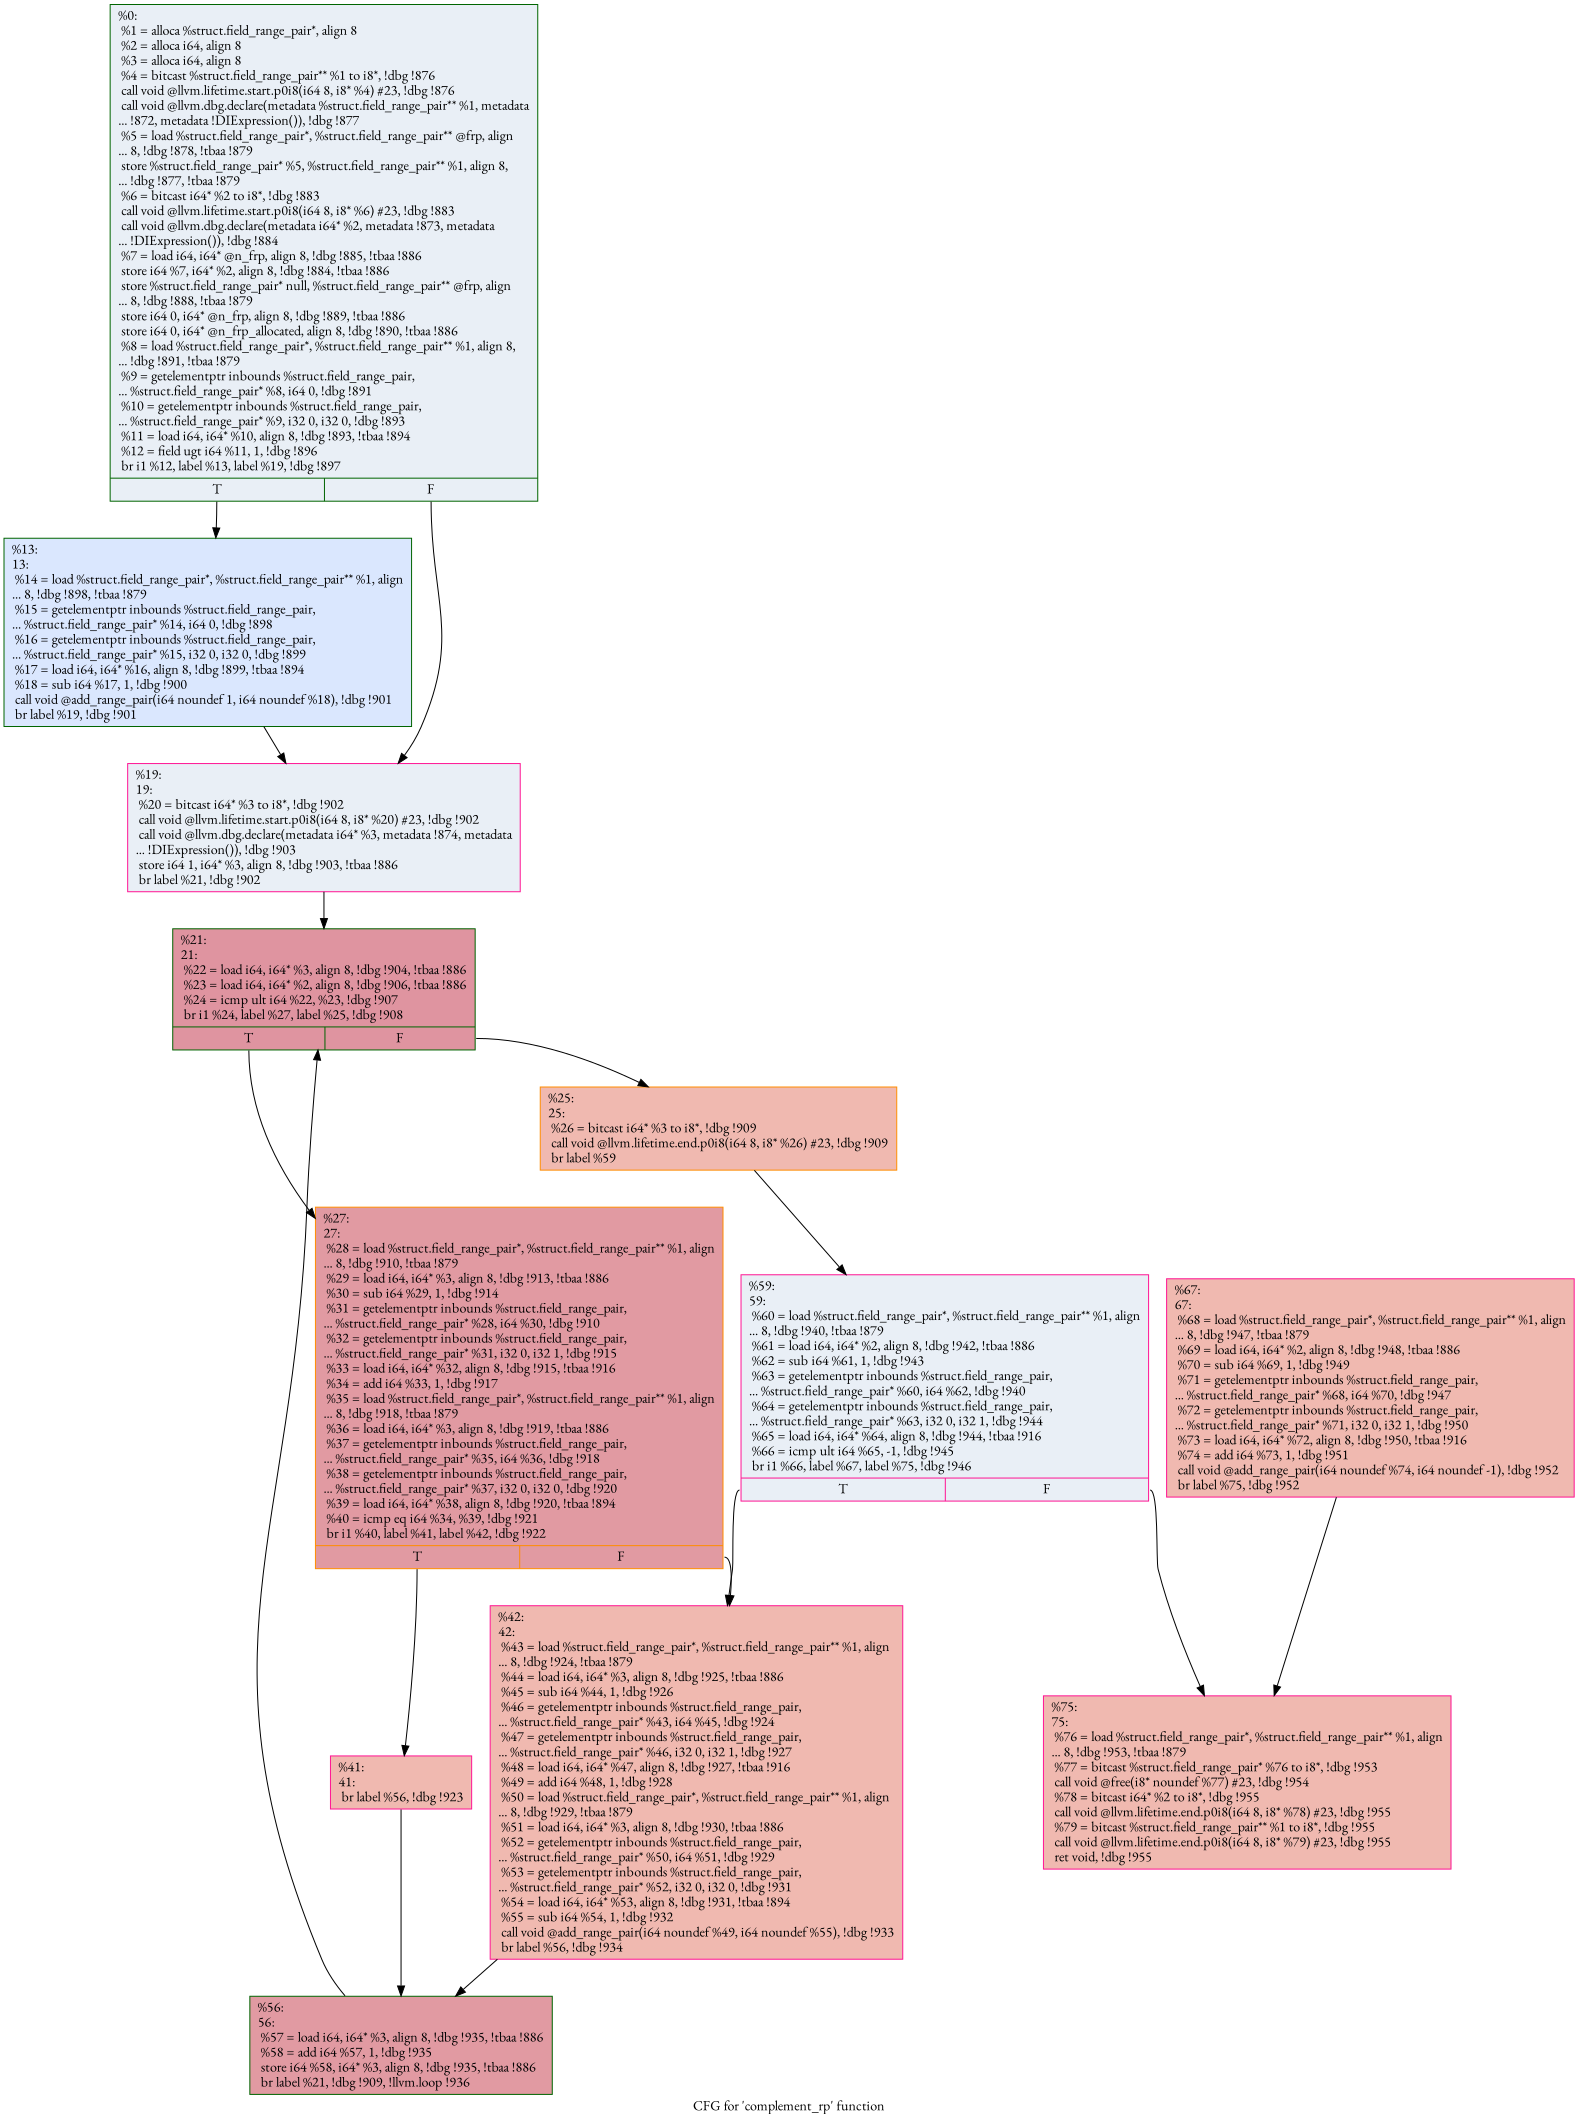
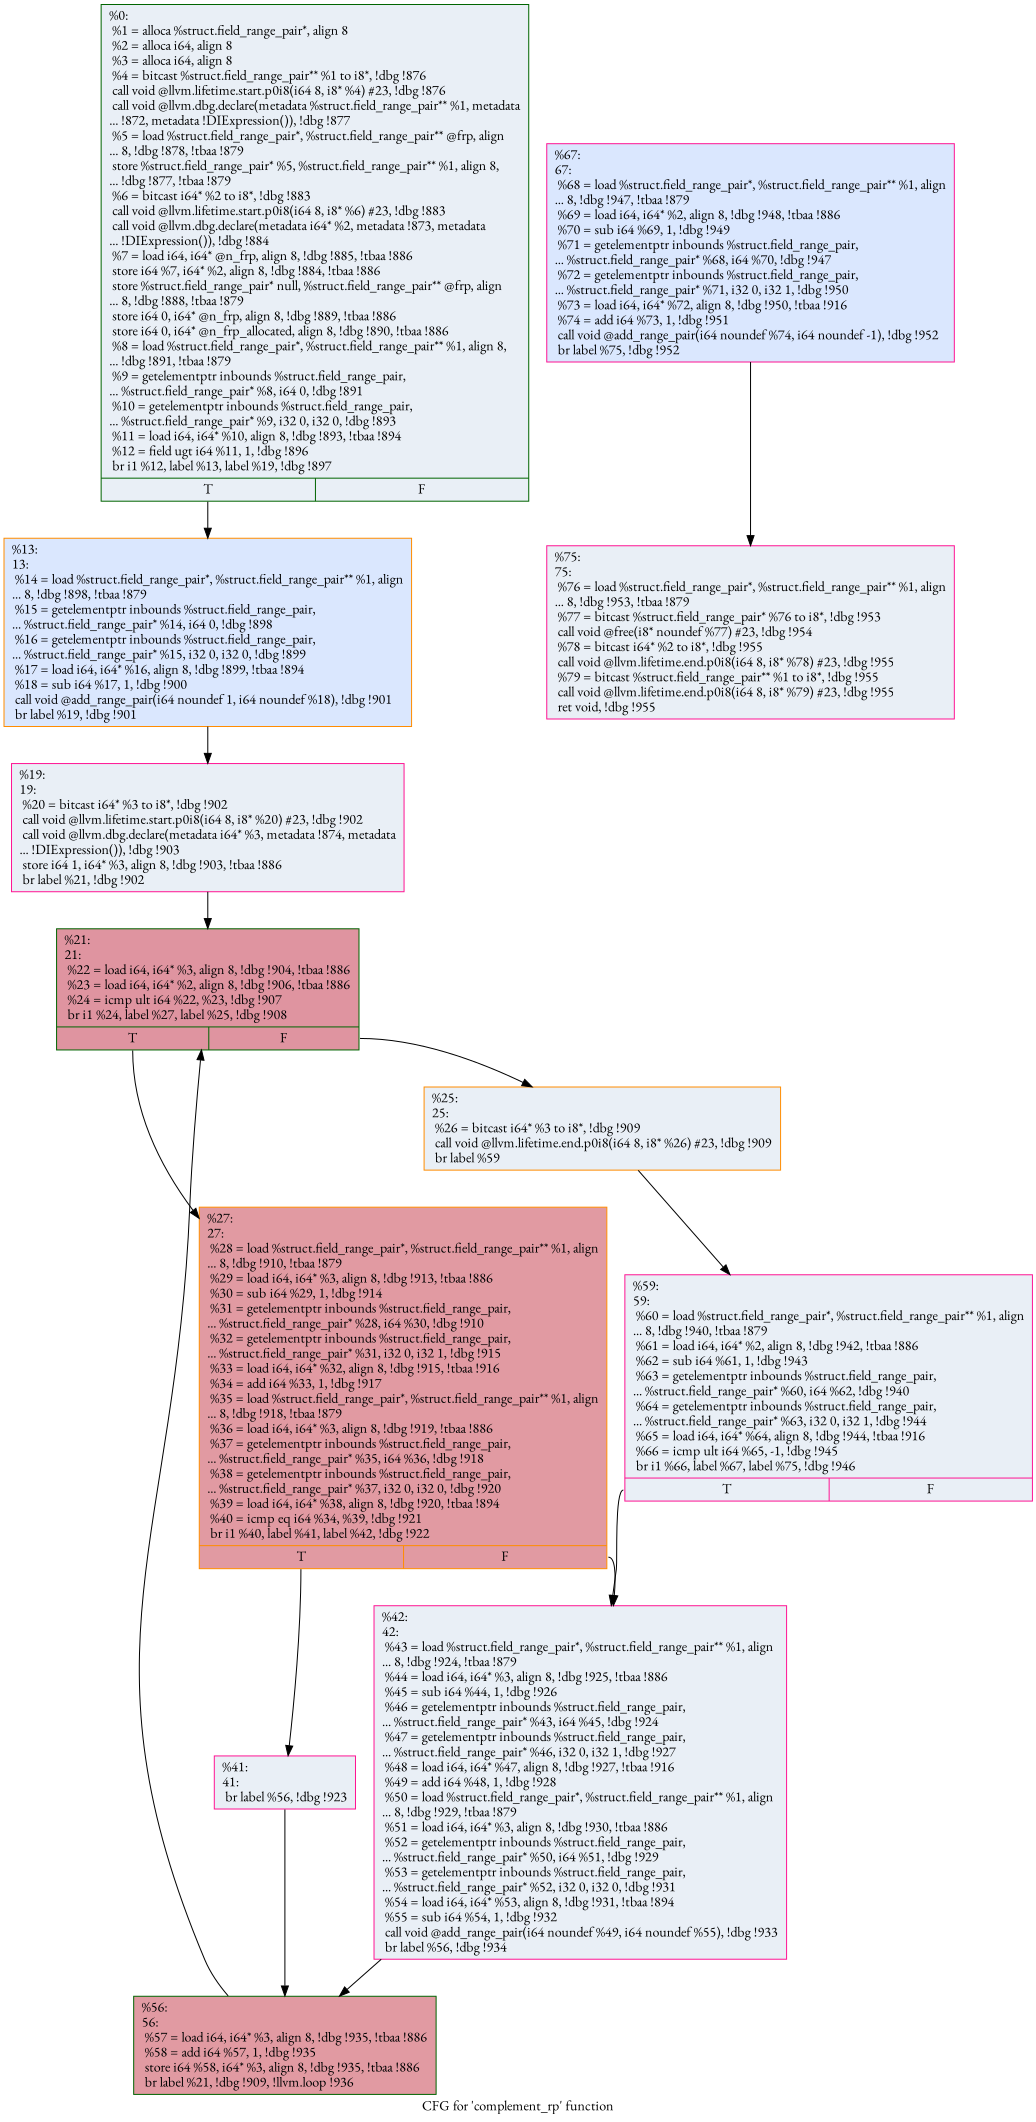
(208, 632) -> (208, 632)
(441, 632) -> none
(718, 1129) -> (602, 1129)
(1370, 1388) -> (751, 253)
(1164, 1590) -> none
(401, 1782) -> (285, 1782)
(696, 1782) -> (580, 1782)
(1247, 1782) -> (751, 632)
